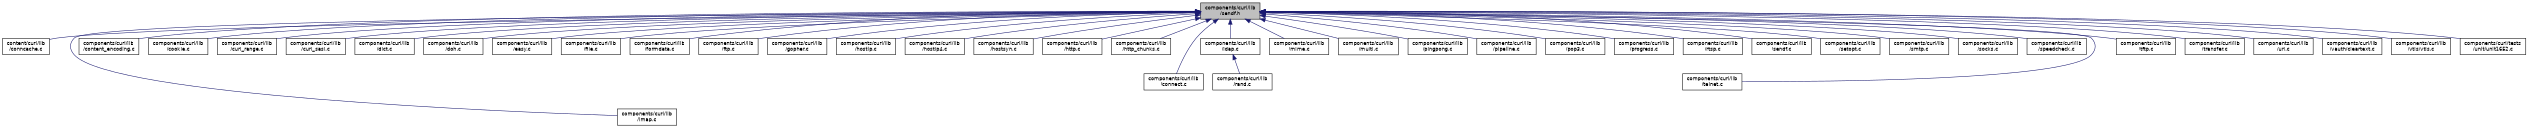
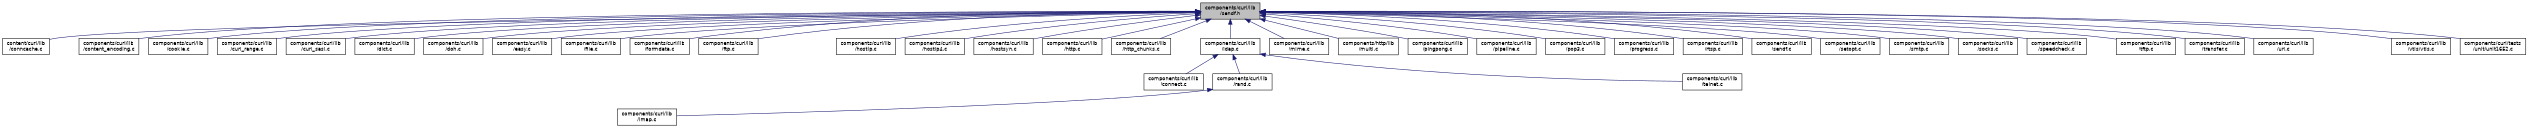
(1191, 45) -> (1200, 66)
(797, 46) -> none
(1368, 46) -> (1368, 46)
(2352, 46) -> none
(2095, 49) -> (1474, 74)
(74, 55) -> (942, 107)
